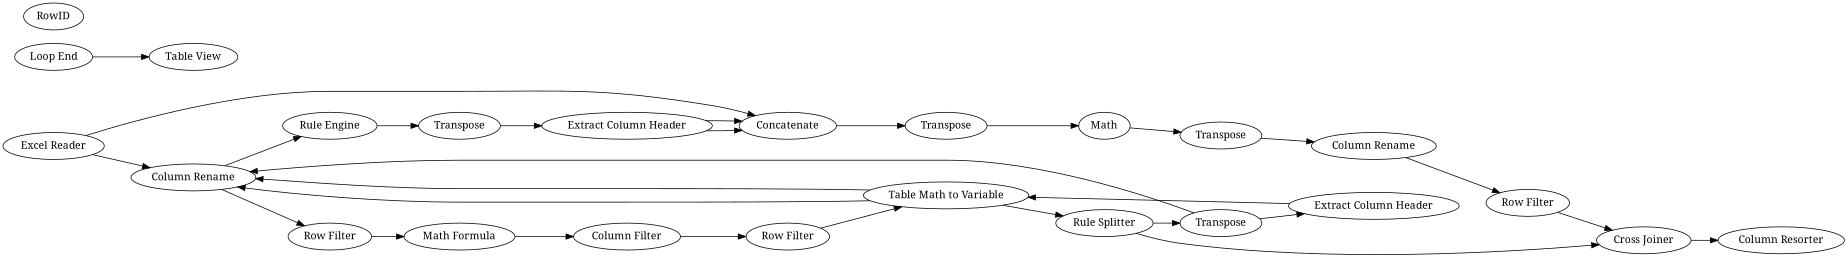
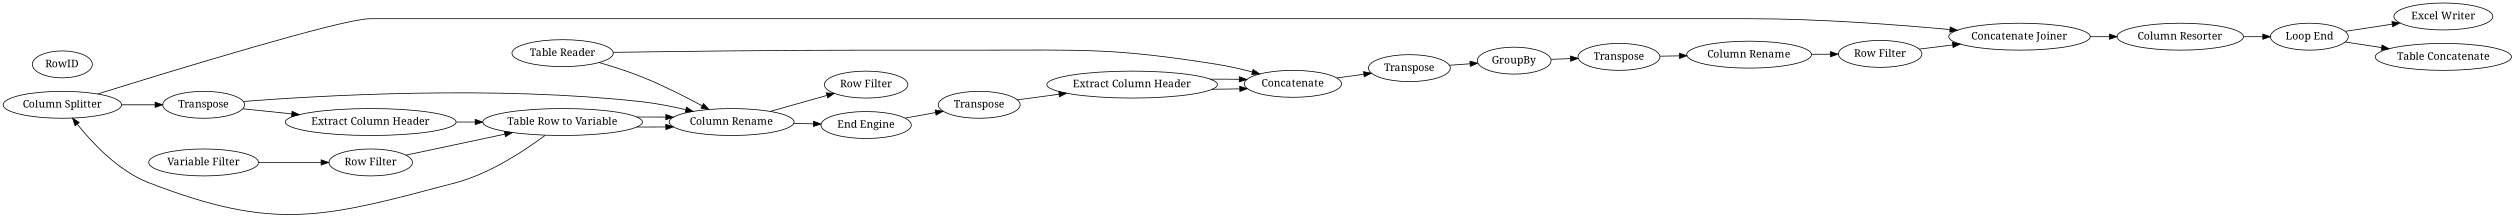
none -> (2443, 16)
none -> (2253, 37)
(193, 57) -> (2443, 57)
(330, 126) -> (866, 125)
(1104, 126) -> (1514, 61)
(54, 146) -> (563, 53)
(946, 195) -> (563, 122)
(1104, 223) -> (62, 105)
(459, 237) -> none
(627, 237) -> (204, 162)
(1644, 240) -> (2020, 37)
